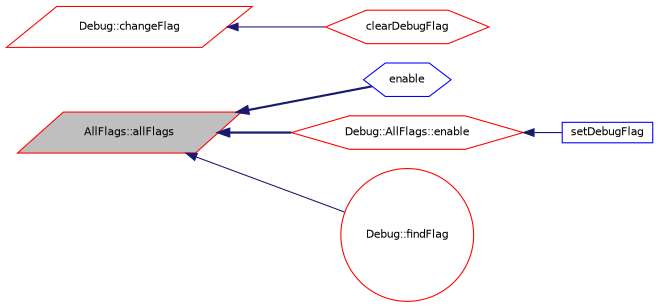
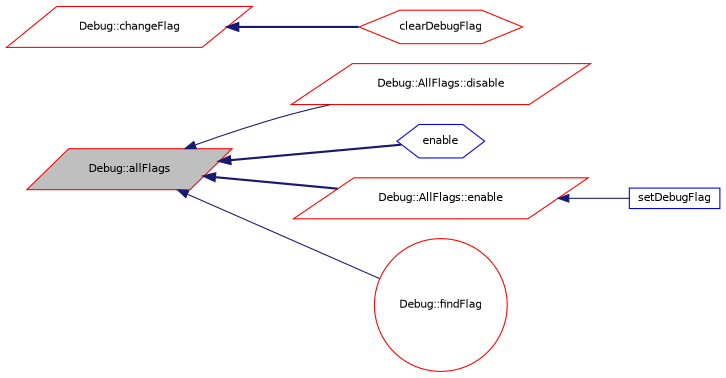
(282, 27) -> (299, 27)
none -> (441, 84)
(129, 133) -> (129, 169)
(407, 133) -> (441, 198)
